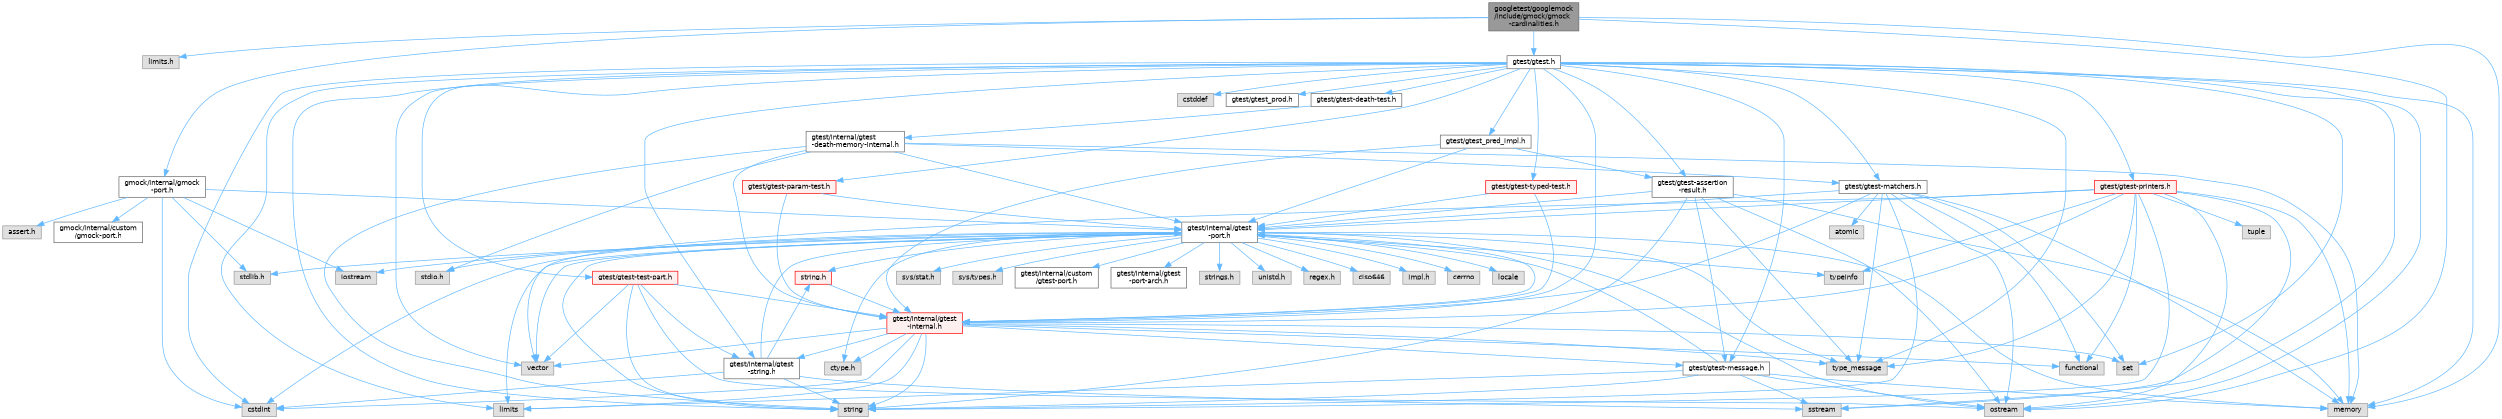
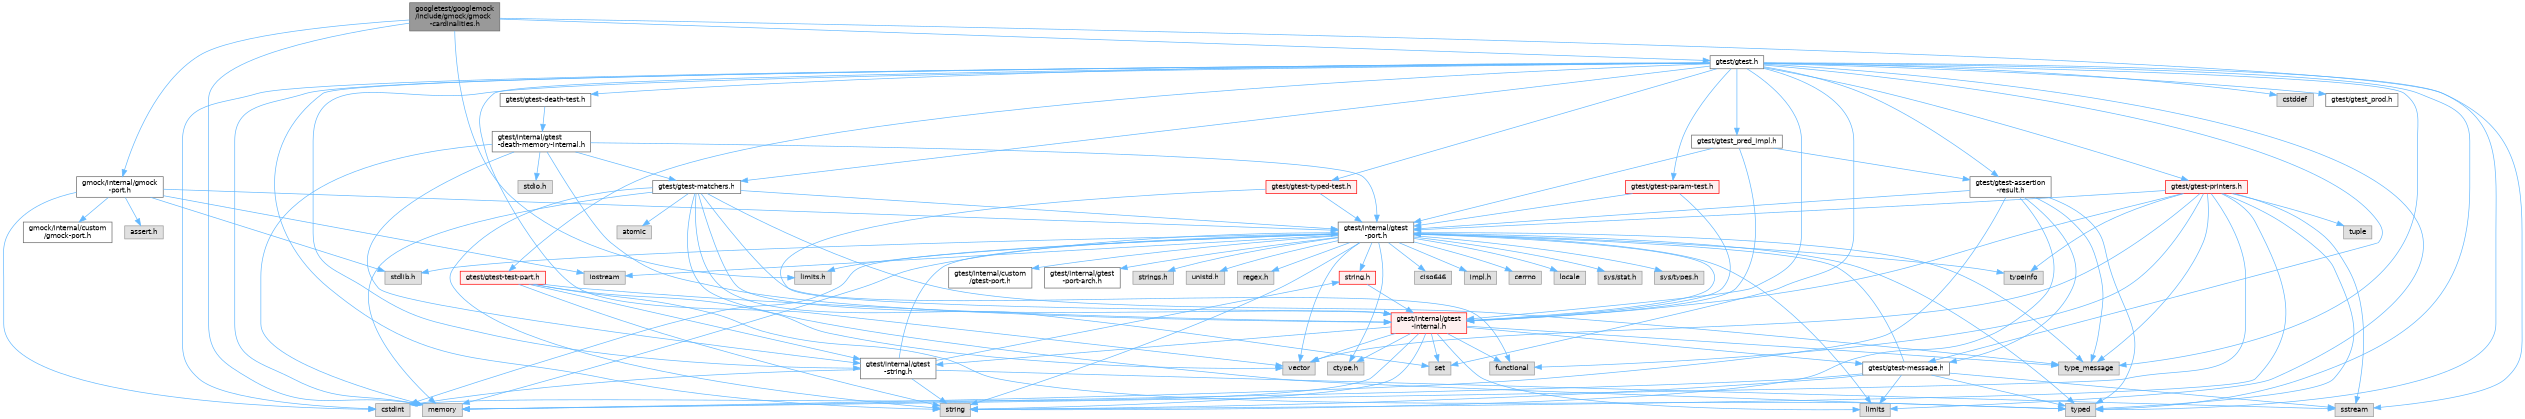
(817, 241) -> (1086, 245)
(331, 291) -> (506, 316)
(2004, 410) -> (2081, 410)
